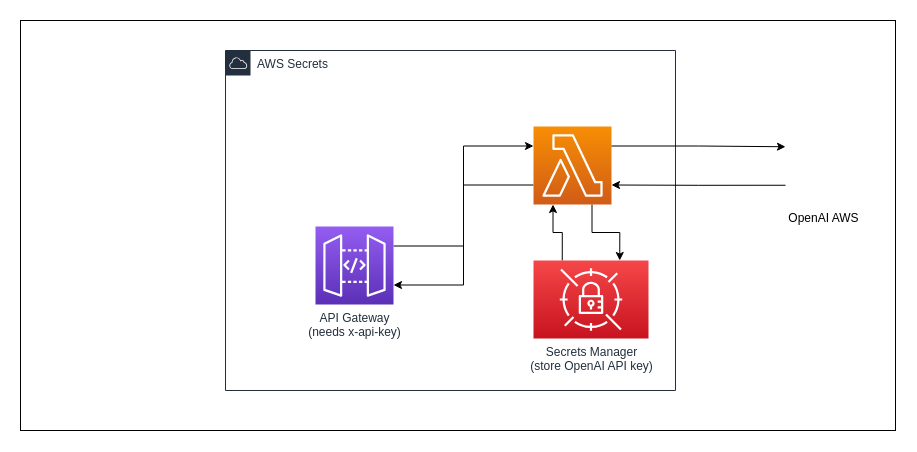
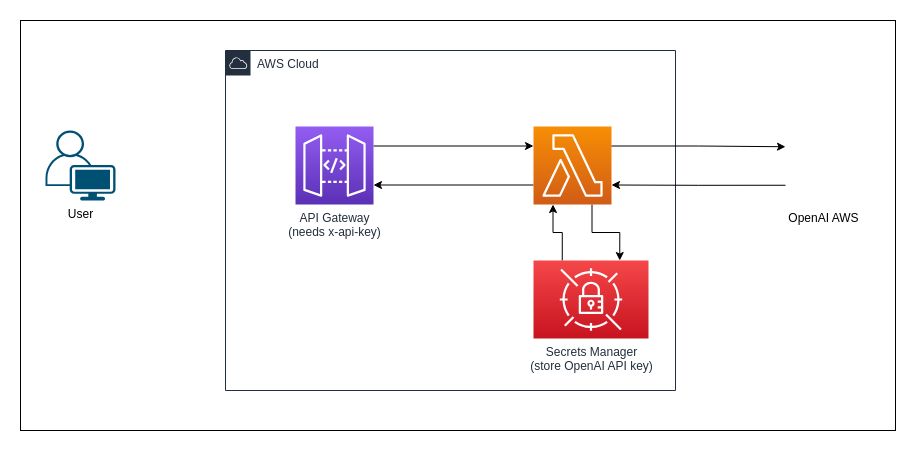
(293, 65) -> (285, 65)
none -> (81, 166)
(355, 266) -> (335, 166)
